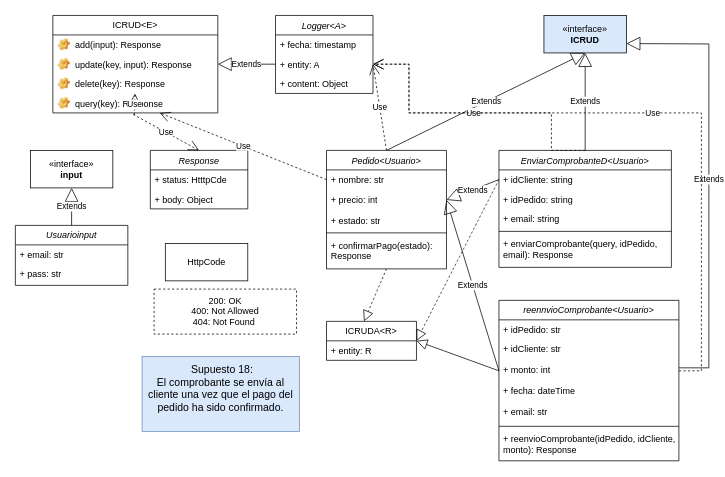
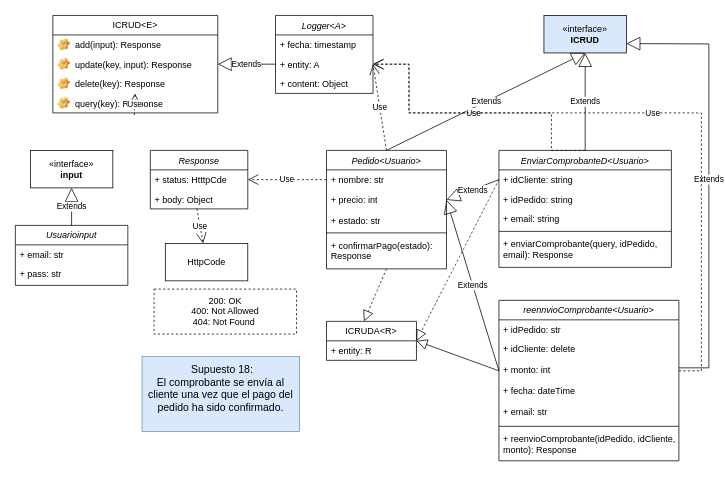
(166, 132) -> none
(242, 146) -> (287, 180)
none -> (200, 226)
(537, 350) -> (543, 350)
